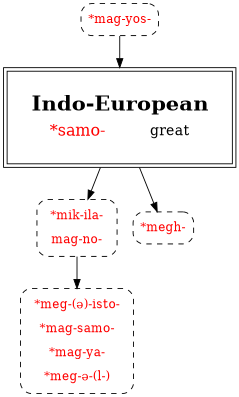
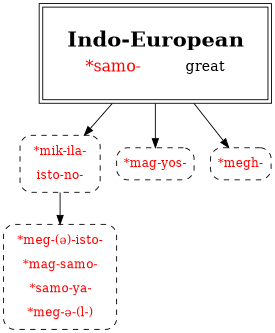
(120, 47) -> (155, 121)
(77, 239) -> (60, 175)
(77, 353) -> (61, 288)
